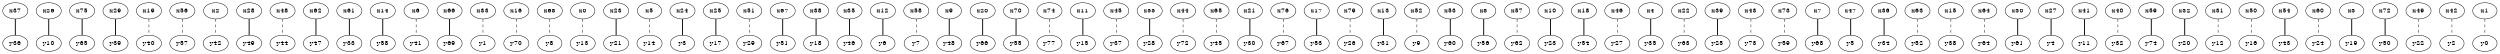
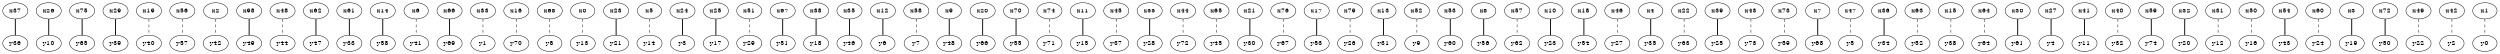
(249, 11) -> (249, 11)
(1851, 27) -> (1851, 27)
(1049, 43) -> (1049, 43)
